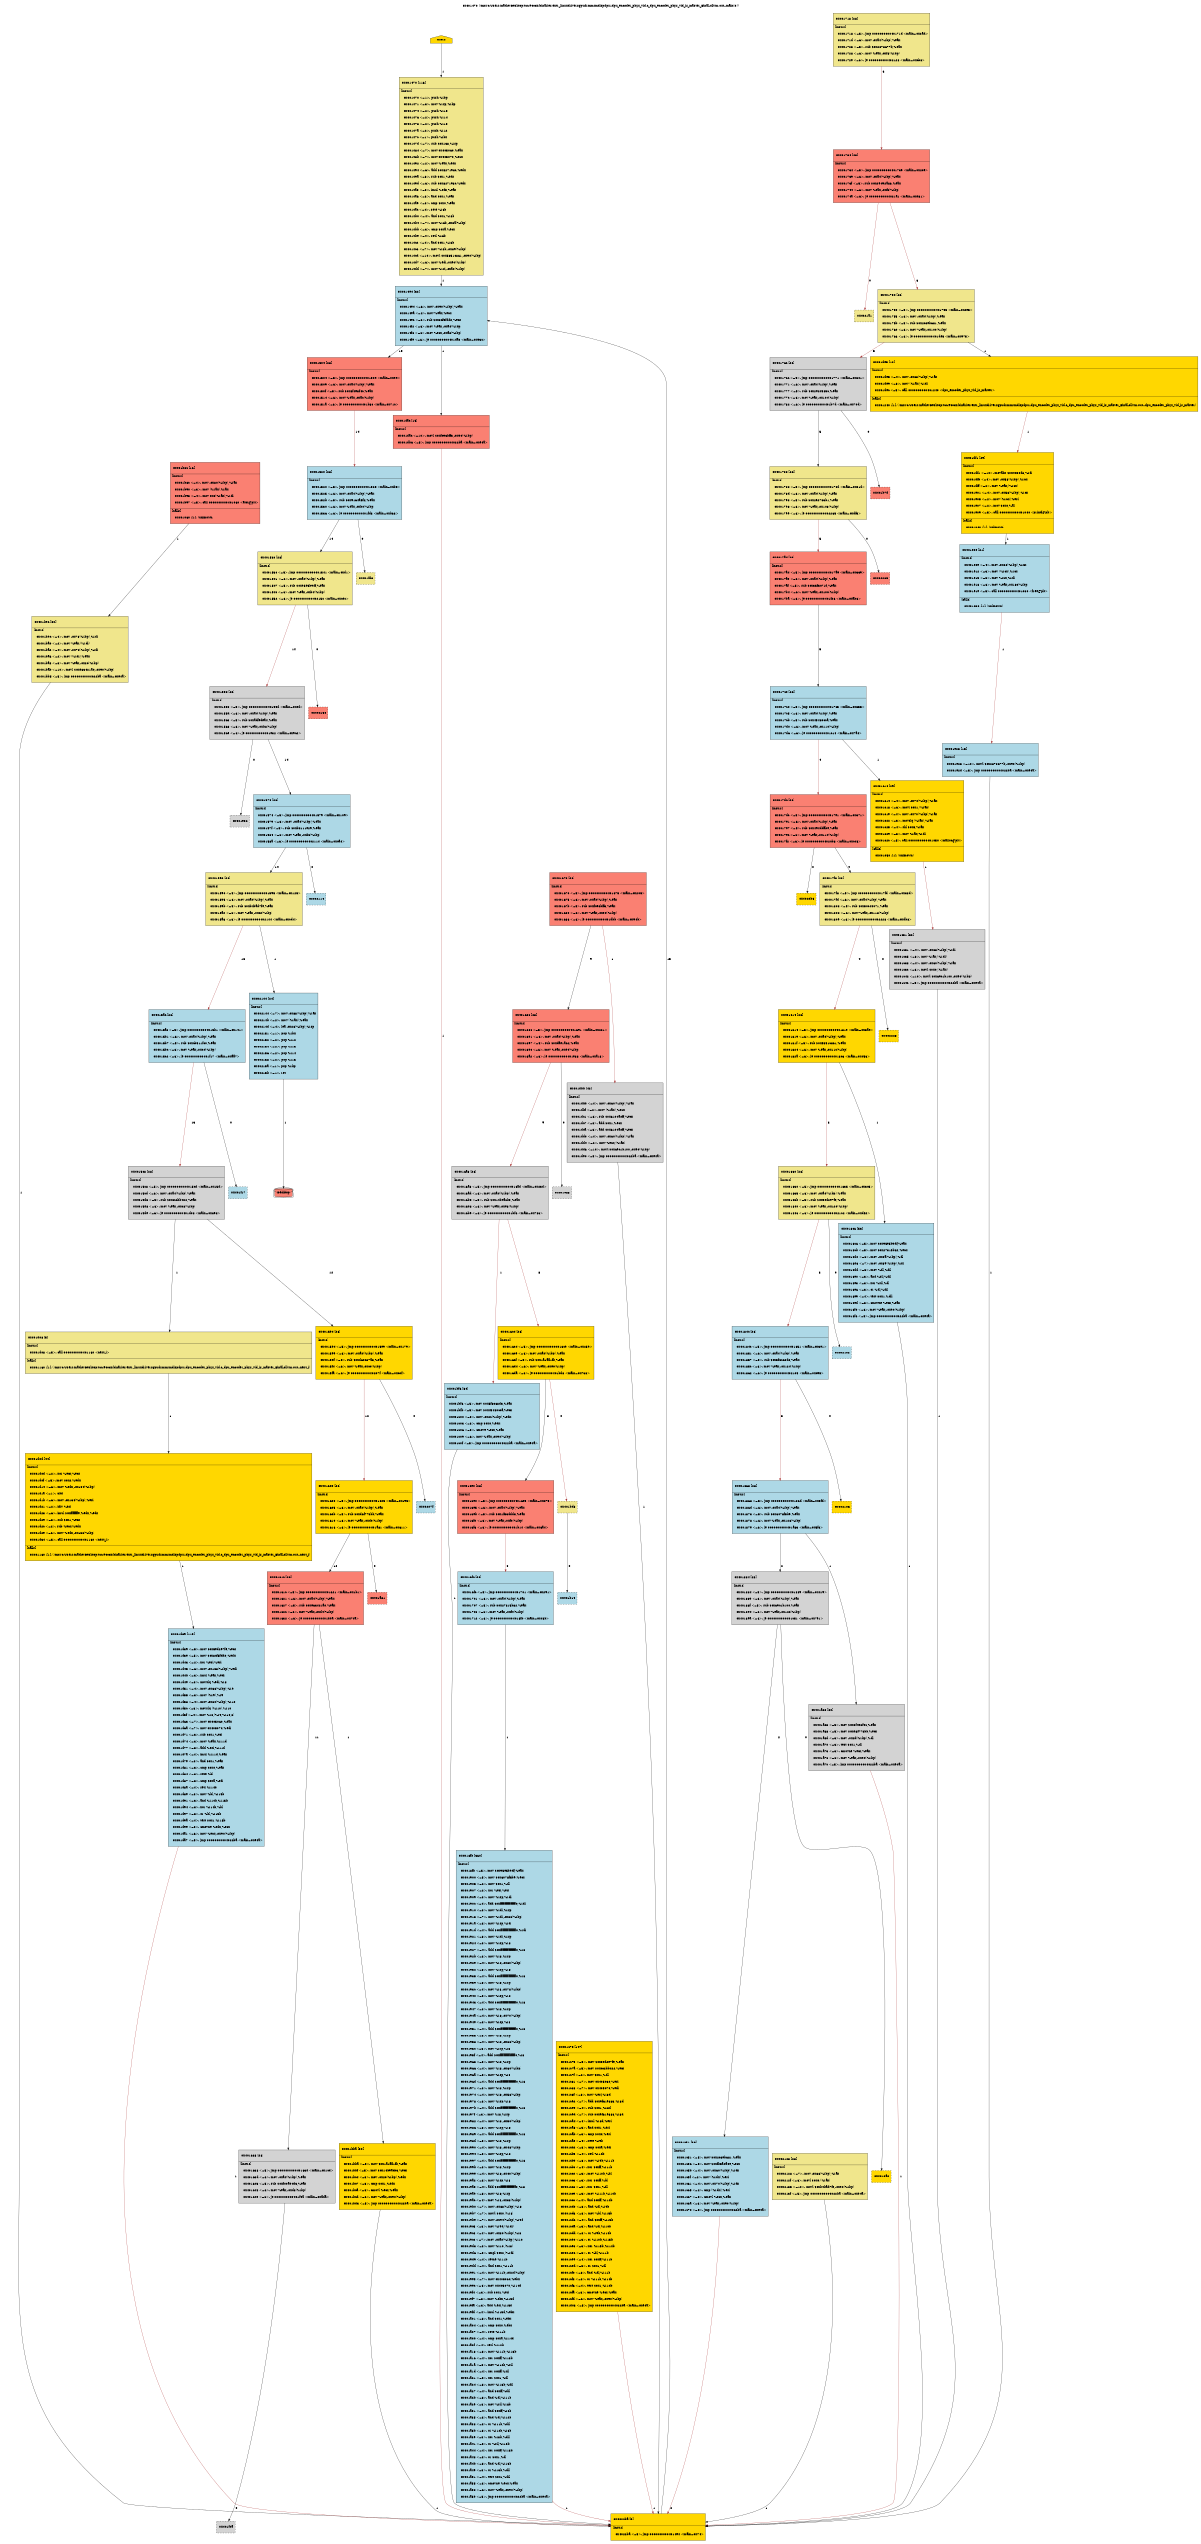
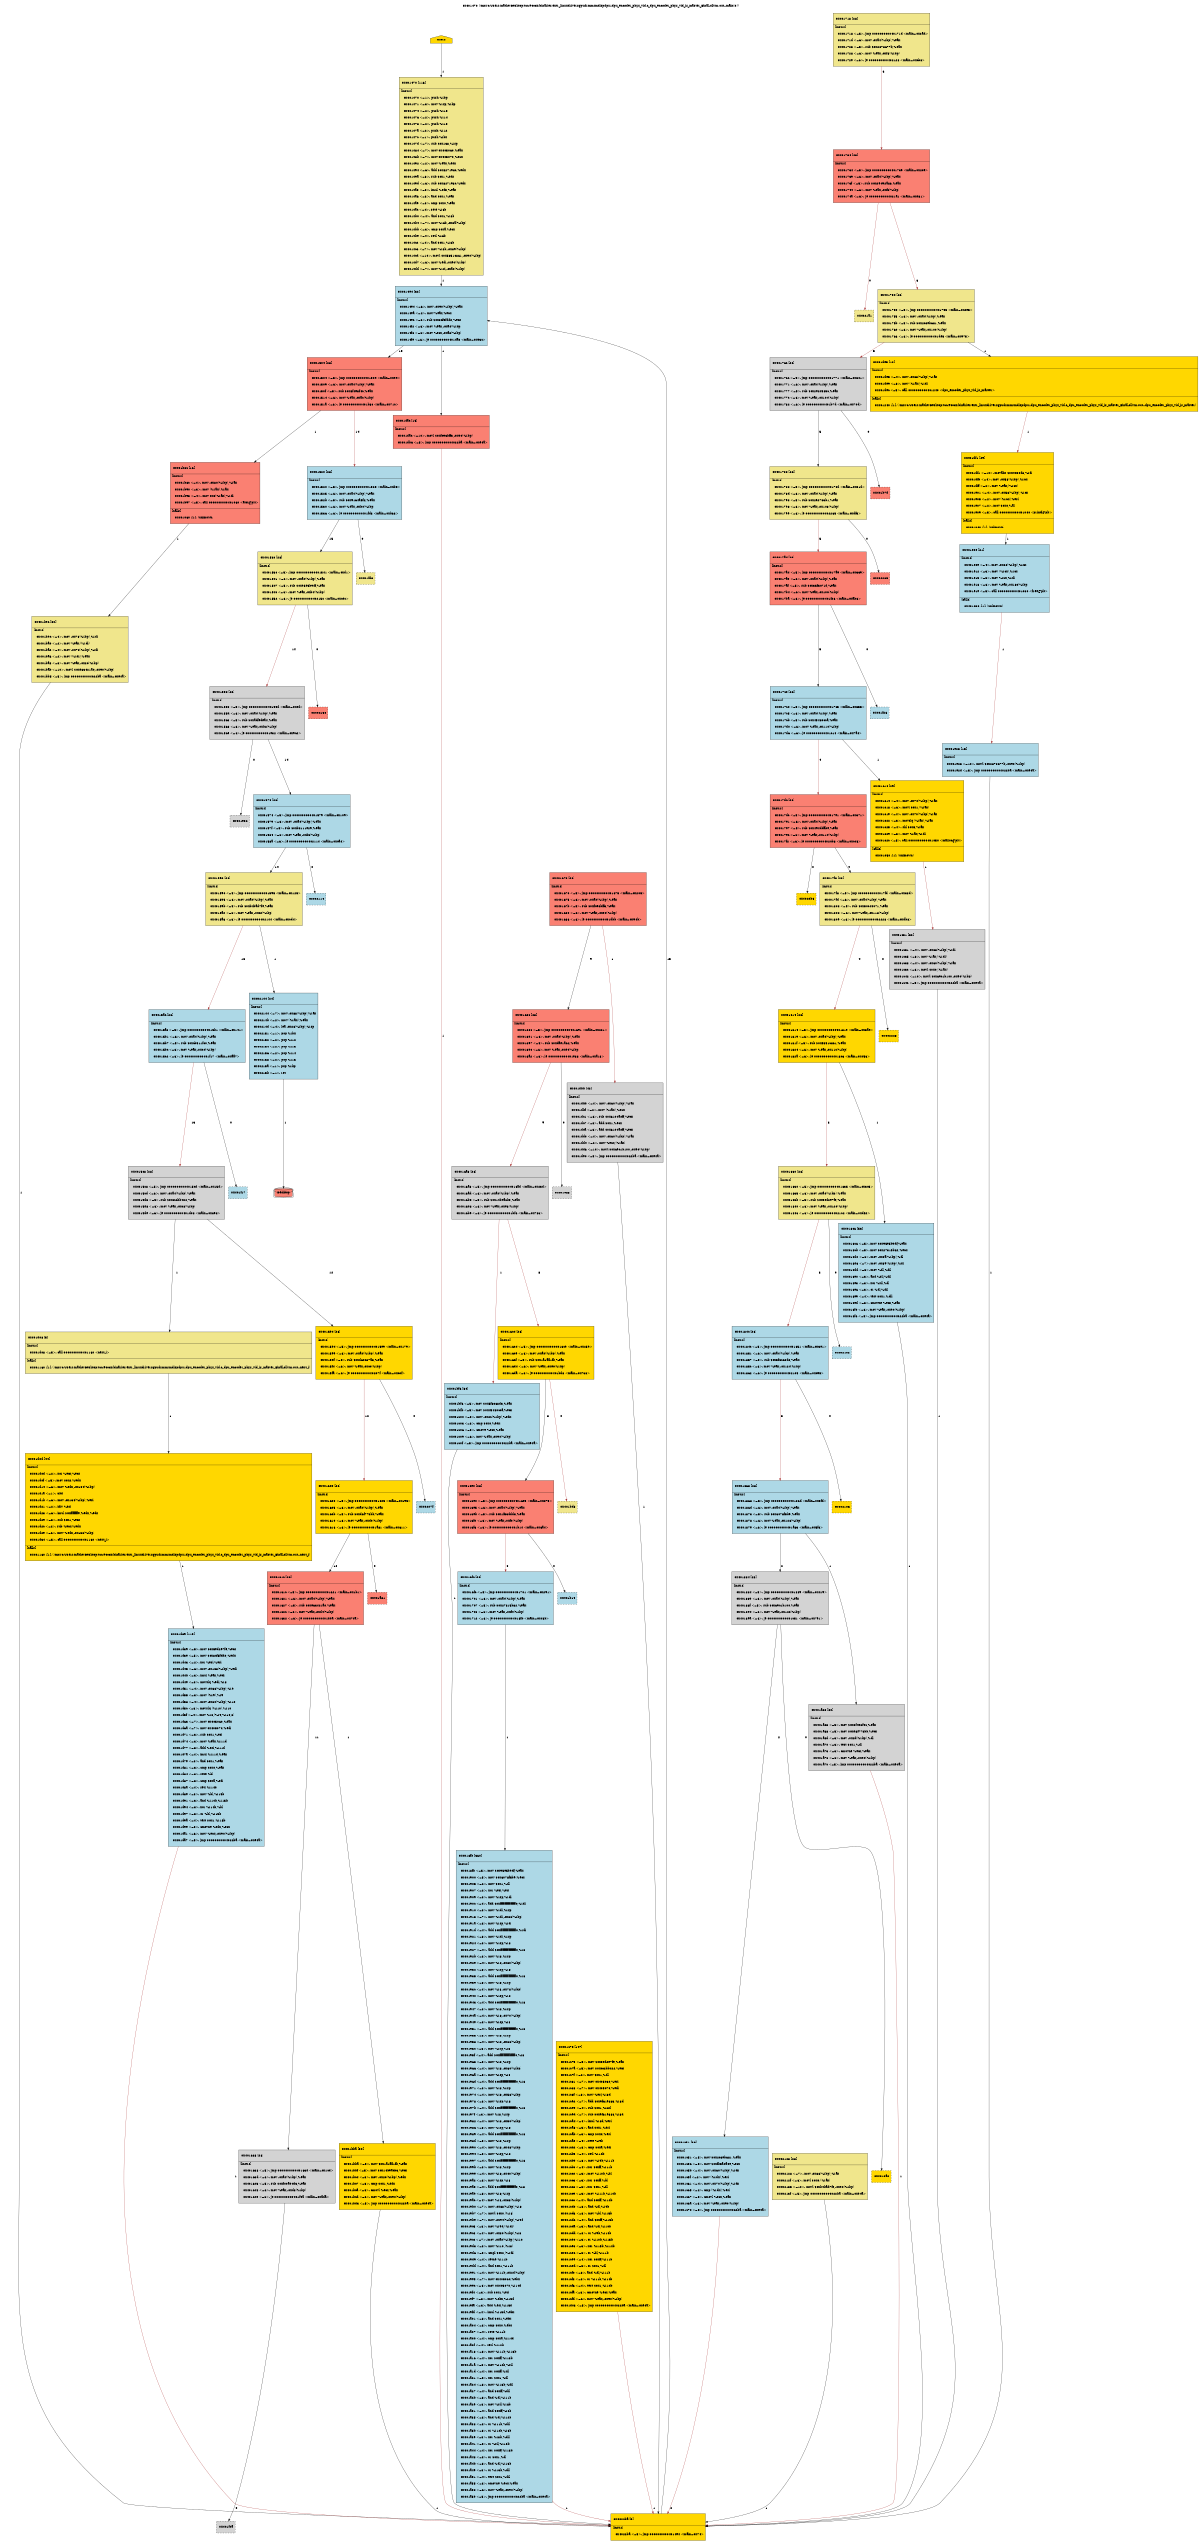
none -> (288, 436)
(331, 539) -> (331, 539)
none -> (880, 713)
(567, 1552) -> (548, 1561)
